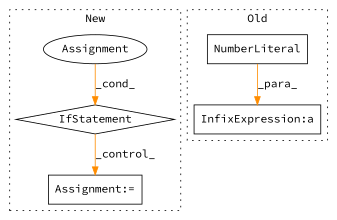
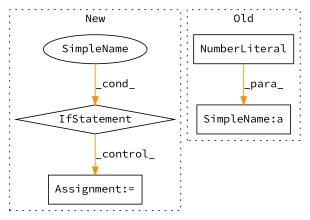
(95, 49) -> (95, 49)
(257, 119) -> (244, 119)
